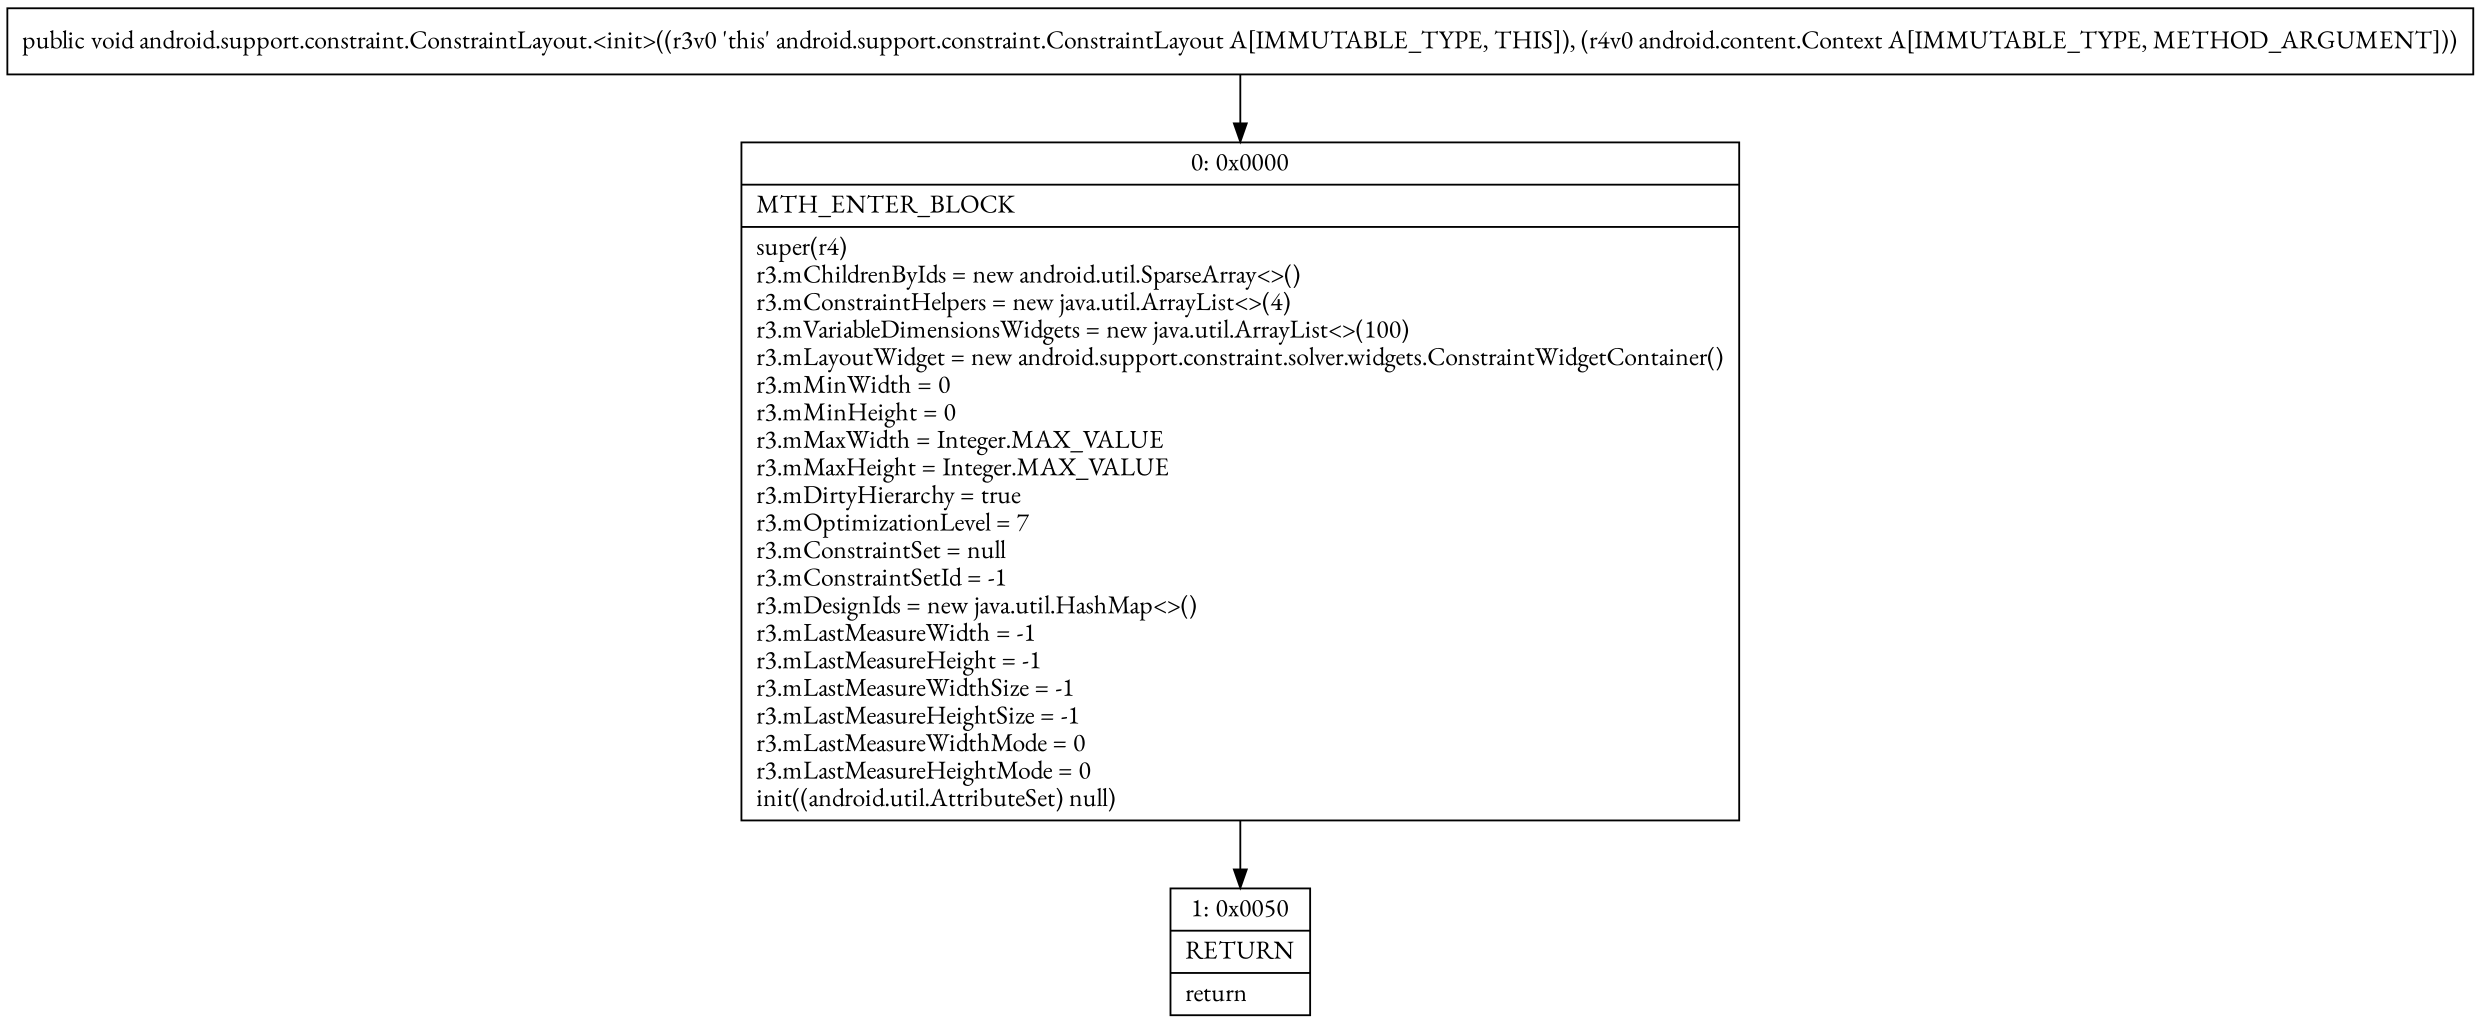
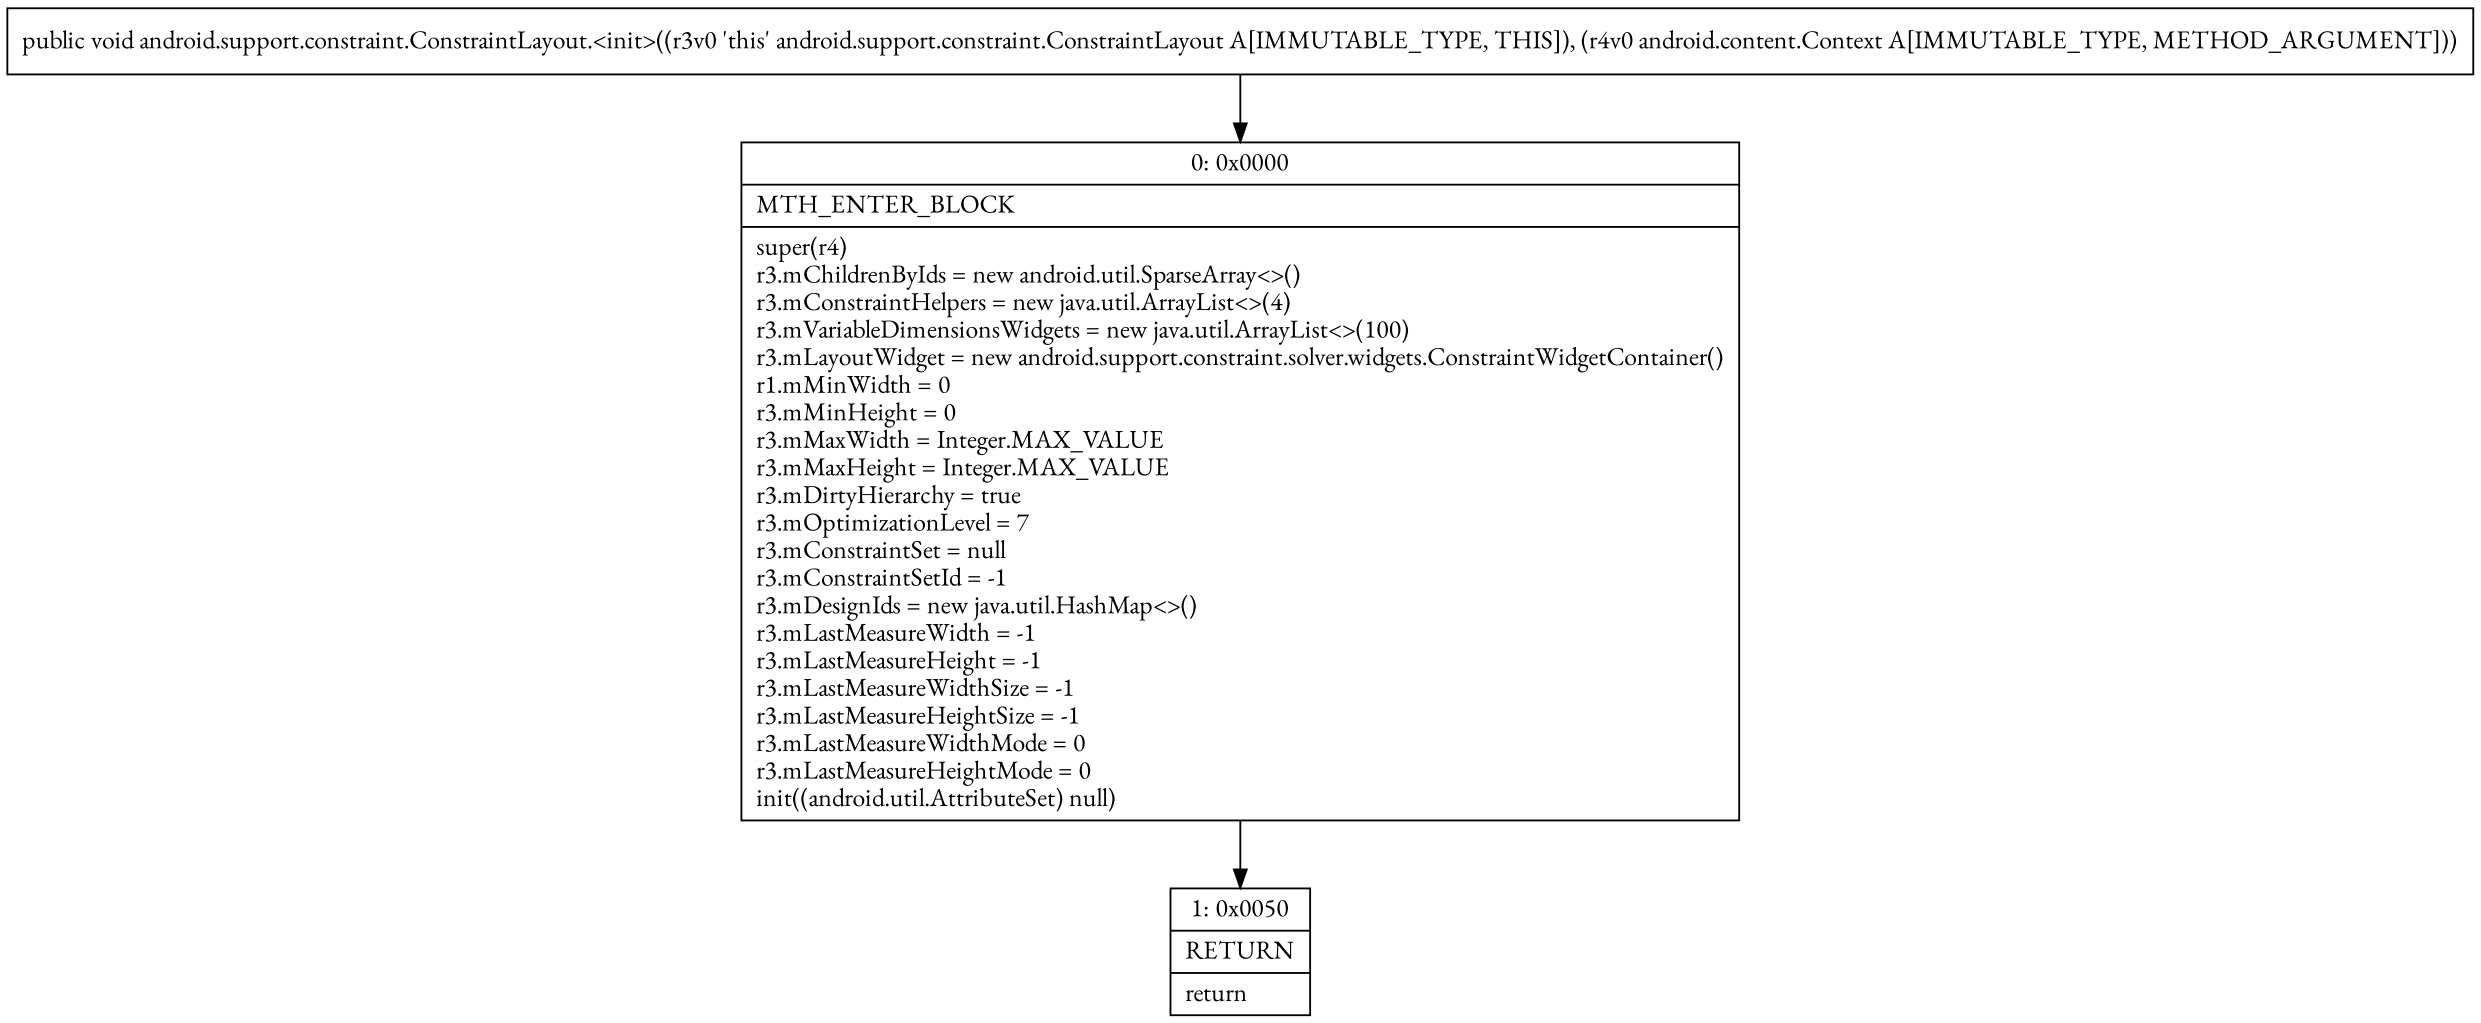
(854, 385) -> (854, 385)
